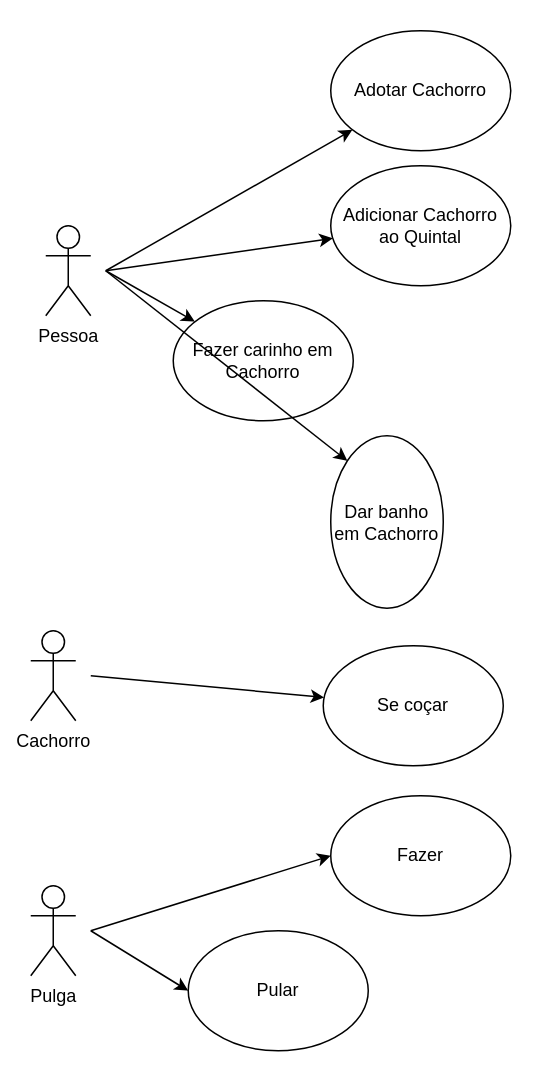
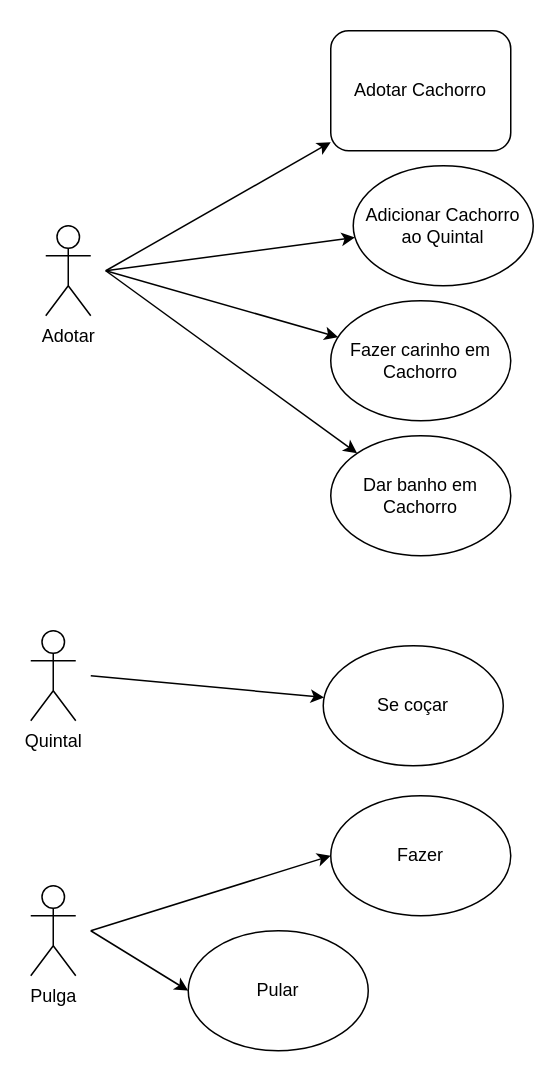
(421, 91) -> (421, 91)
(421, 226) -> (443, 226)
(69, 337) -> (69, 337)
(263, 361) -> (421, 361)
(387, 522) -> (421, 496)
(54, 742) -> (54, 742)
